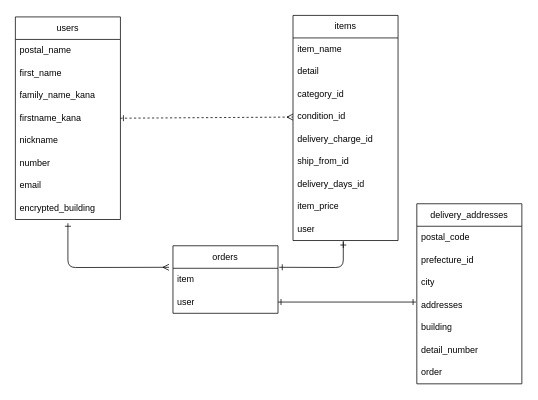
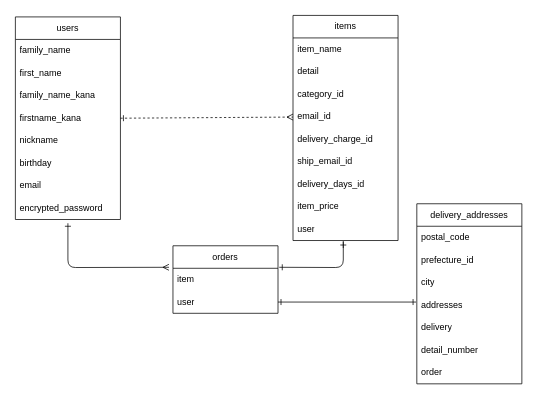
(46, 51) -> (45, 51)
(324, 117) -> (314, 117)
(325, 162) -> (325, 162)
(35, 163) -> (39, 163)
(62, 208) -> (65, 208)
(438, 327) -> (439, 327)
